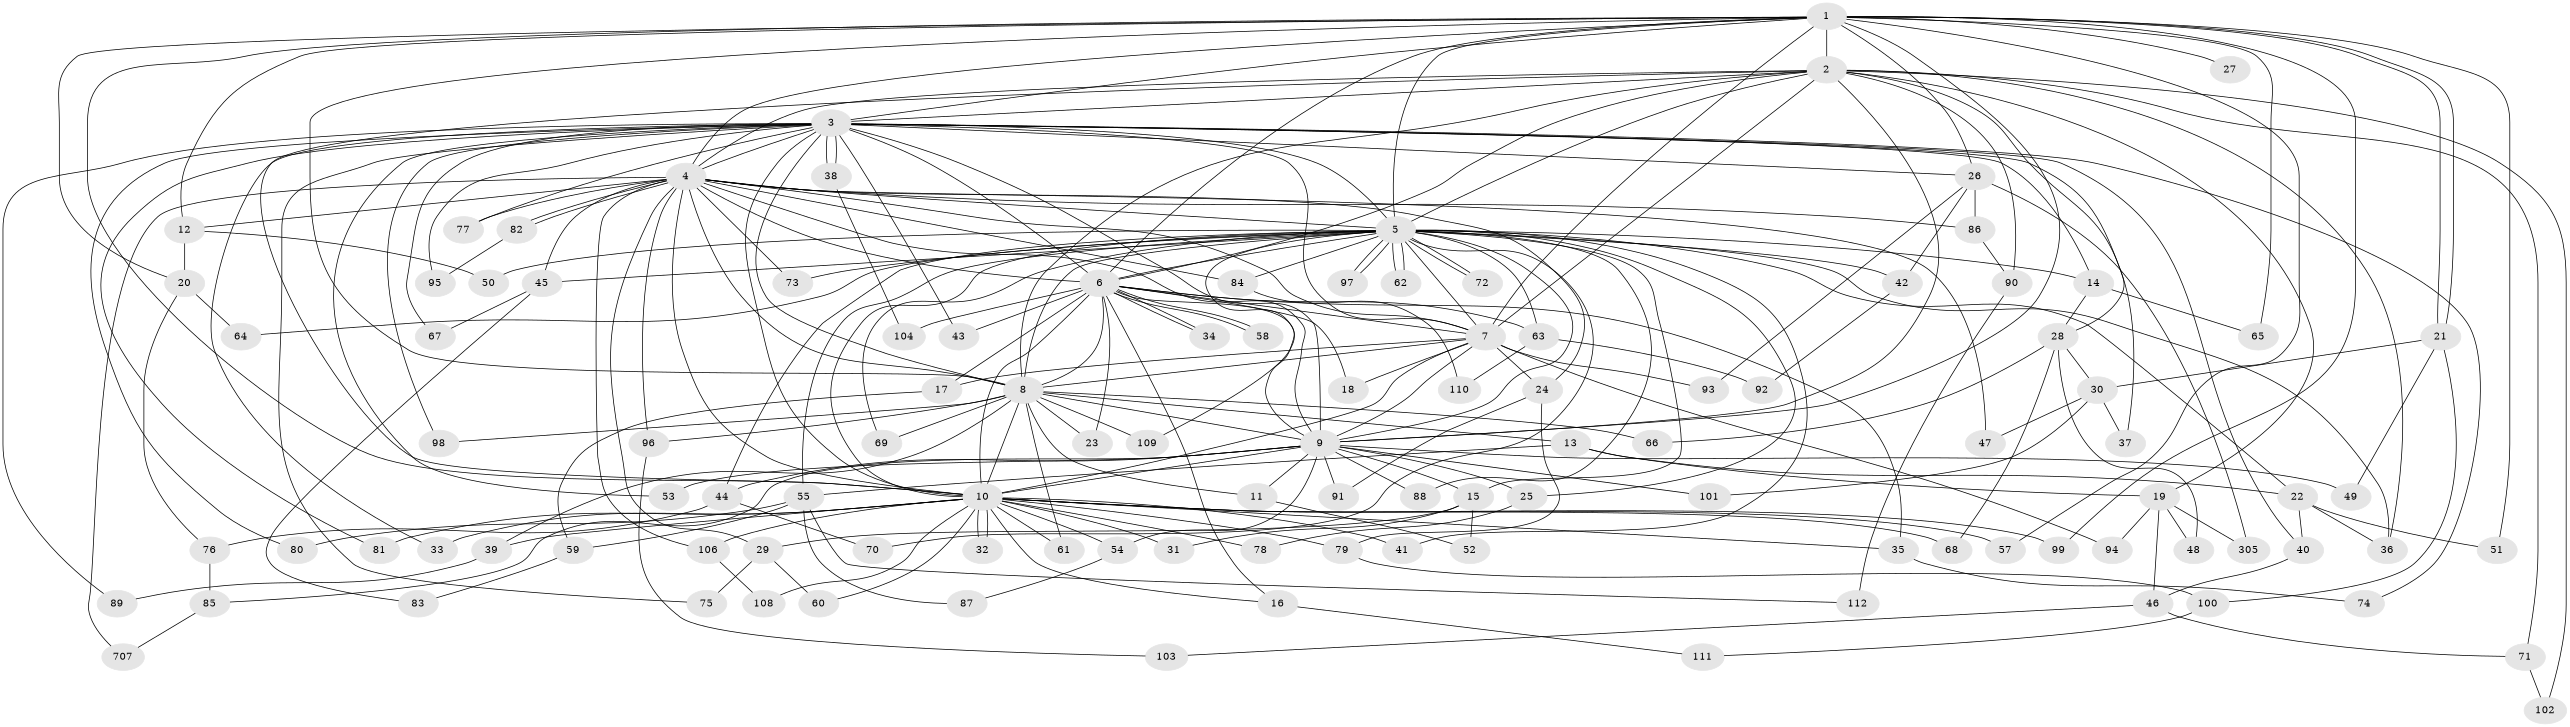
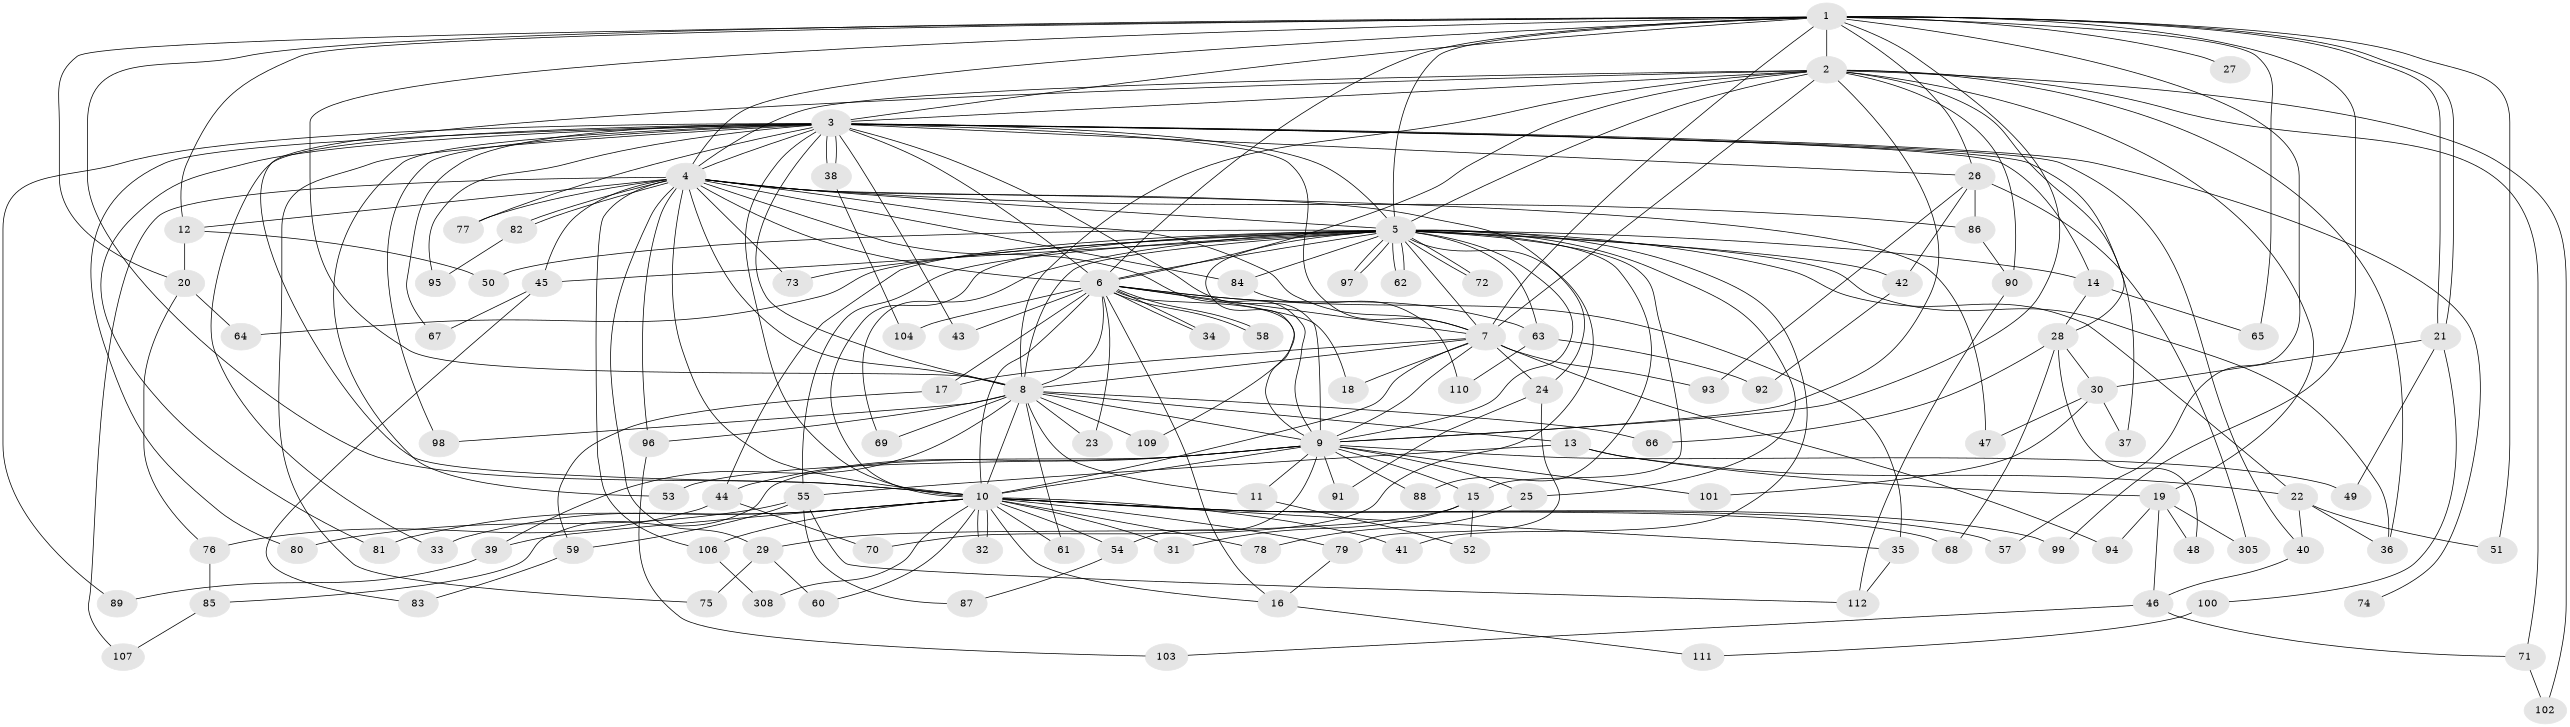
(1776, 575) -> (1310, 577)
(2117, 586) -> (1878, 577)
(764, 604) -> (764, 604)
(123, 657) -> (123, 657)
